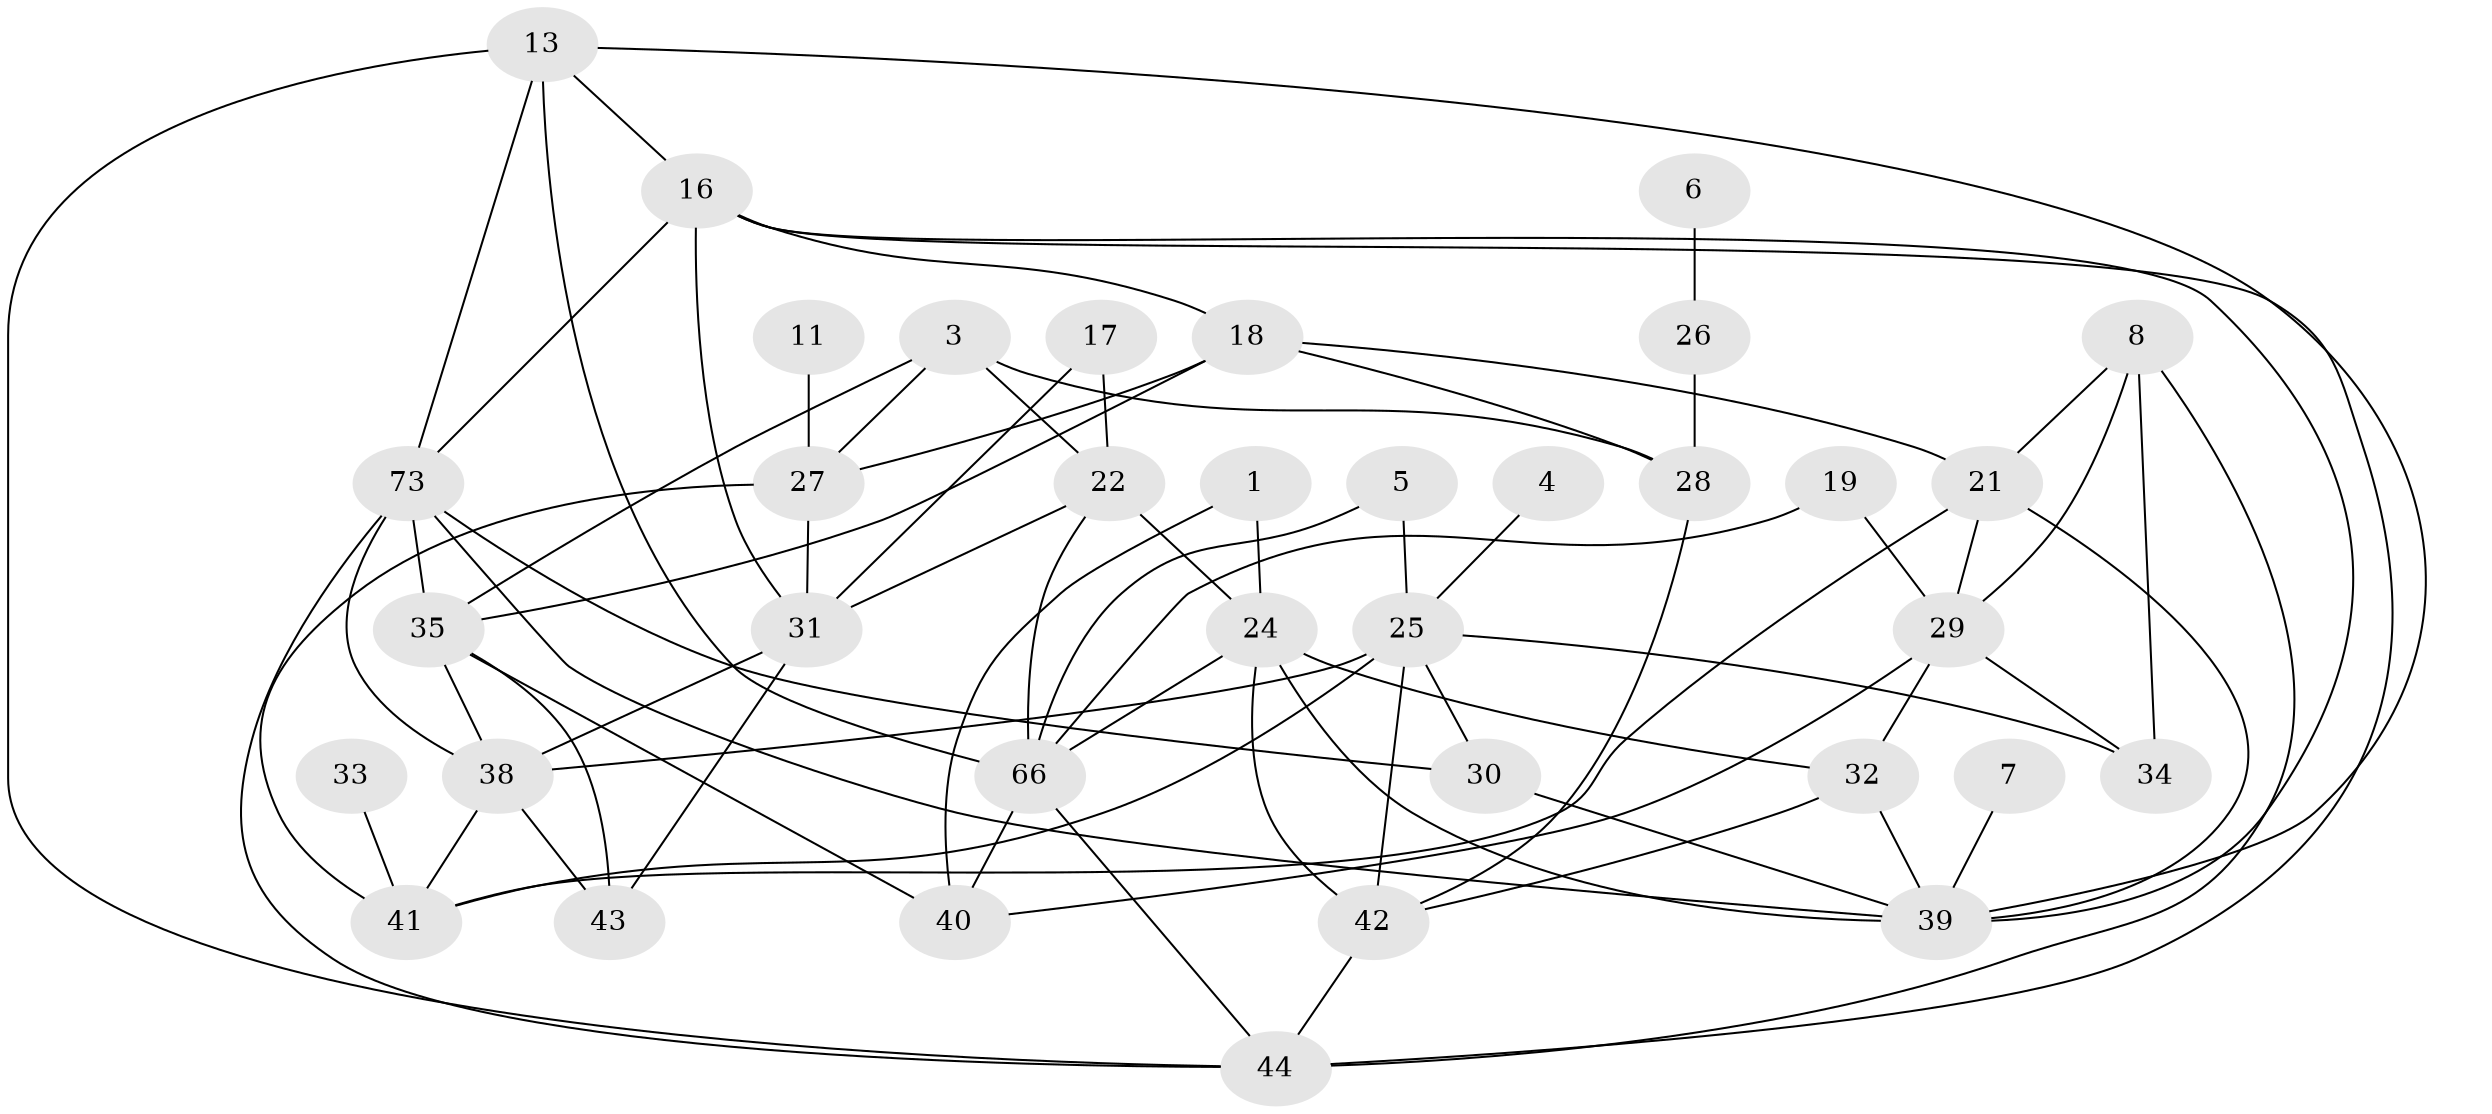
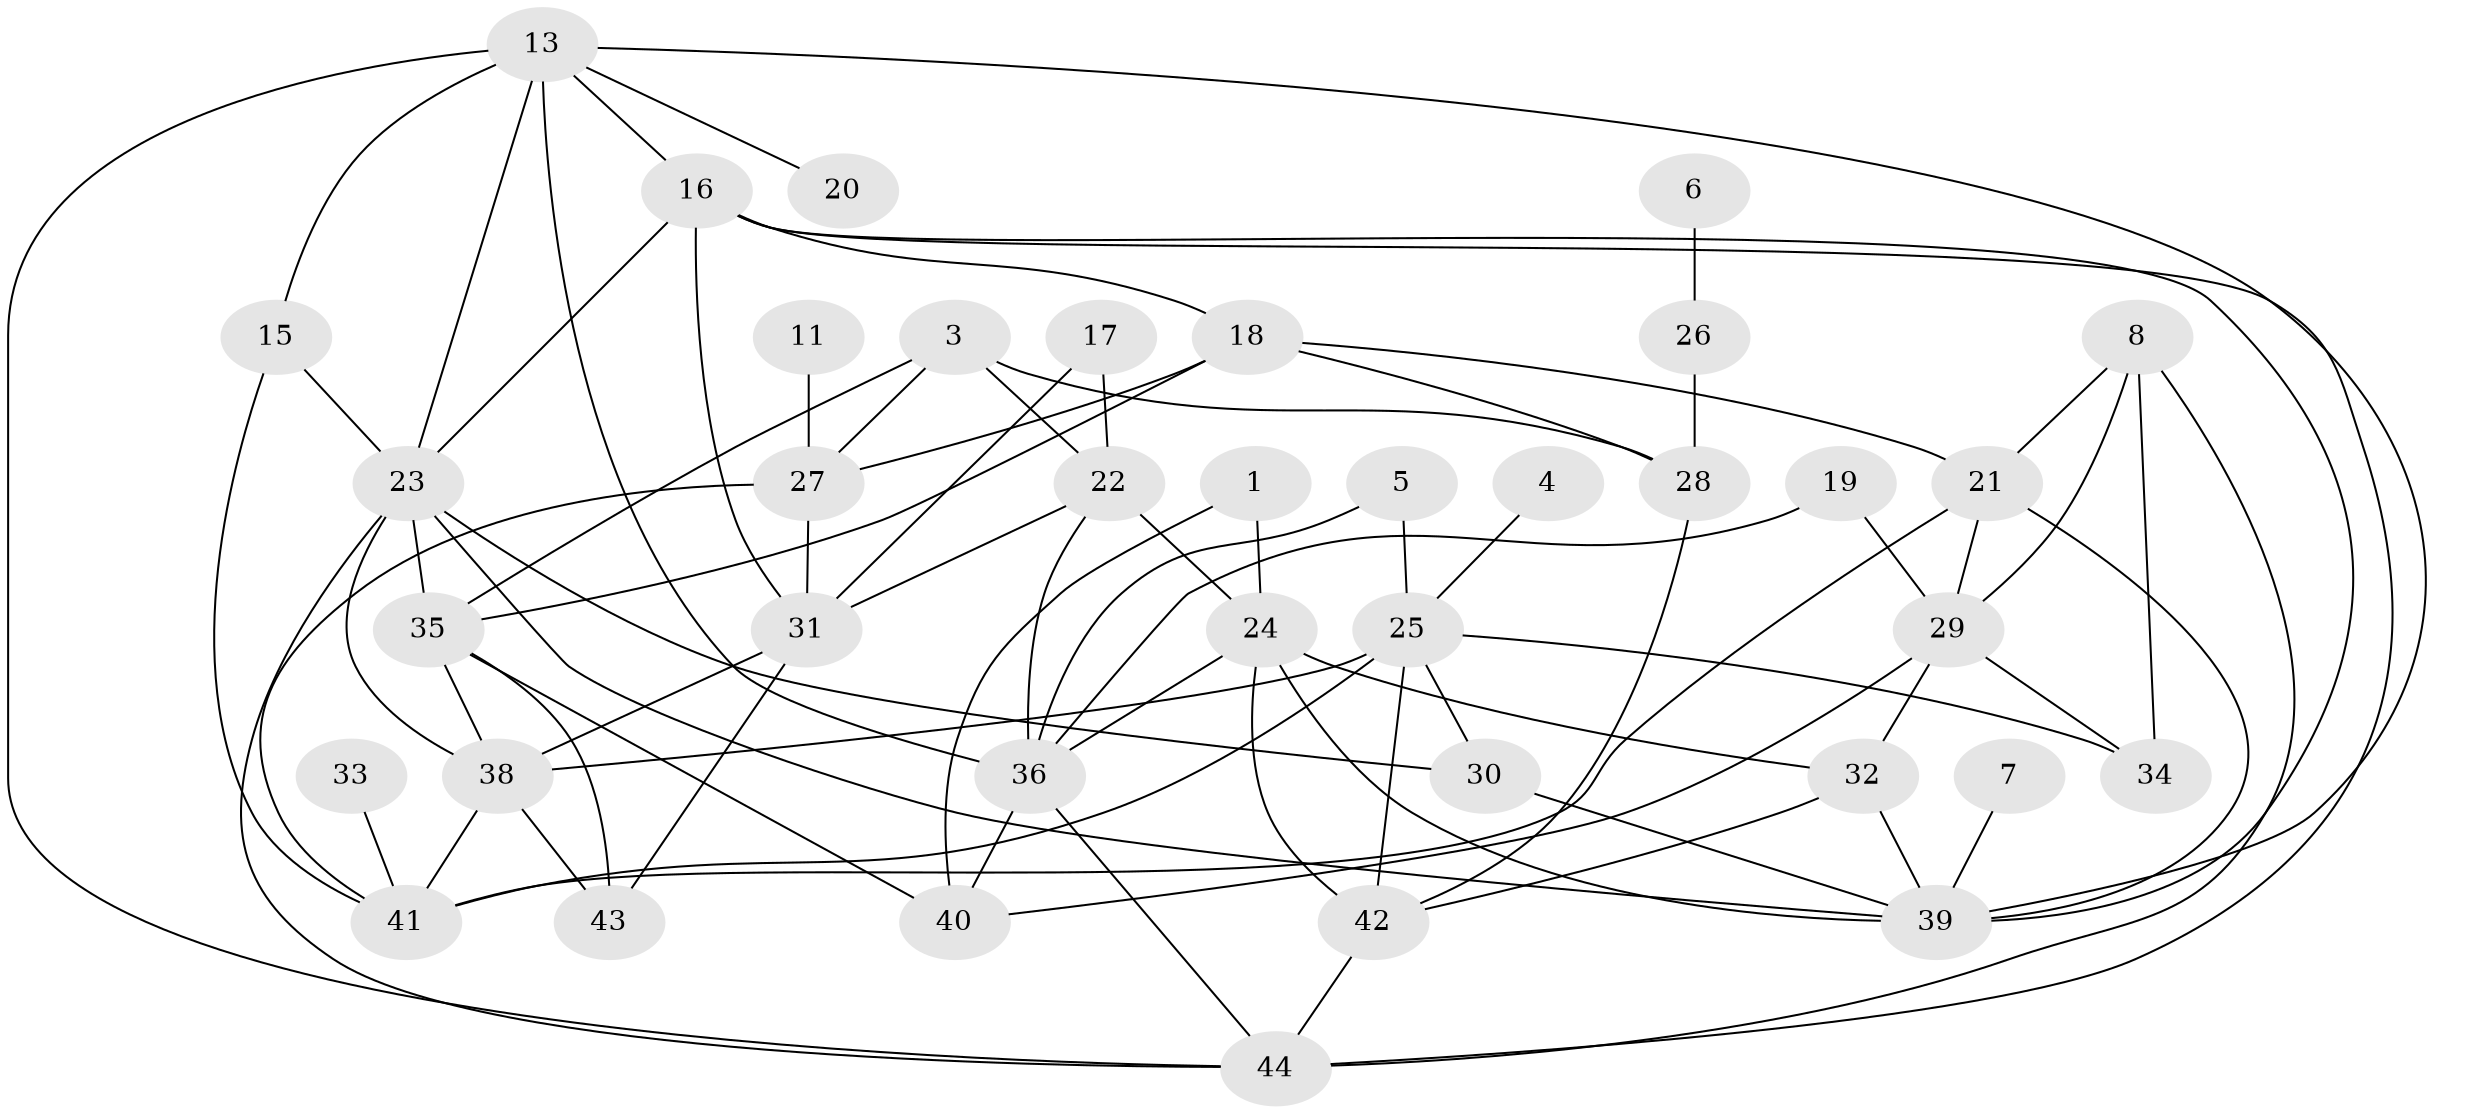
none -> (843, 191)
none -> (276, 337)
(408, 484) -> (408, 484)
(1030, 776) -> (1030, 776)
